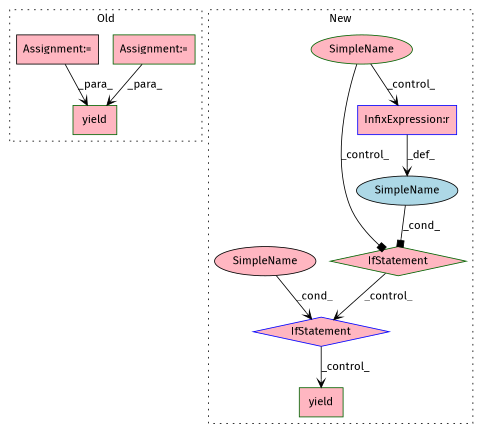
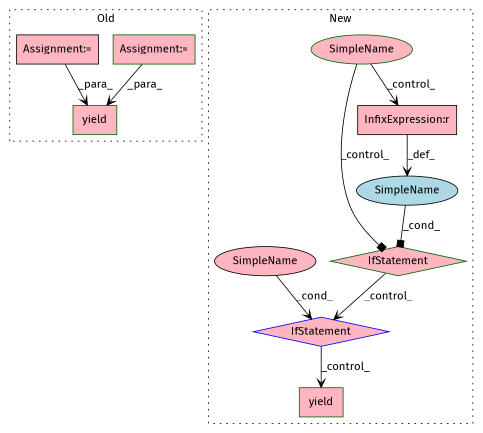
(407, 120) -> (407, 120)
